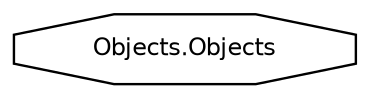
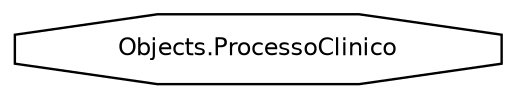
(185, 49) -> (258, 49)
